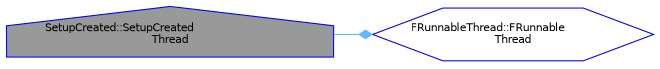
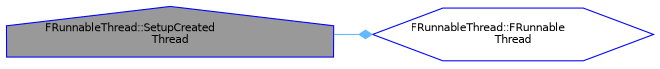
(170, 34) -> (170, 34)
